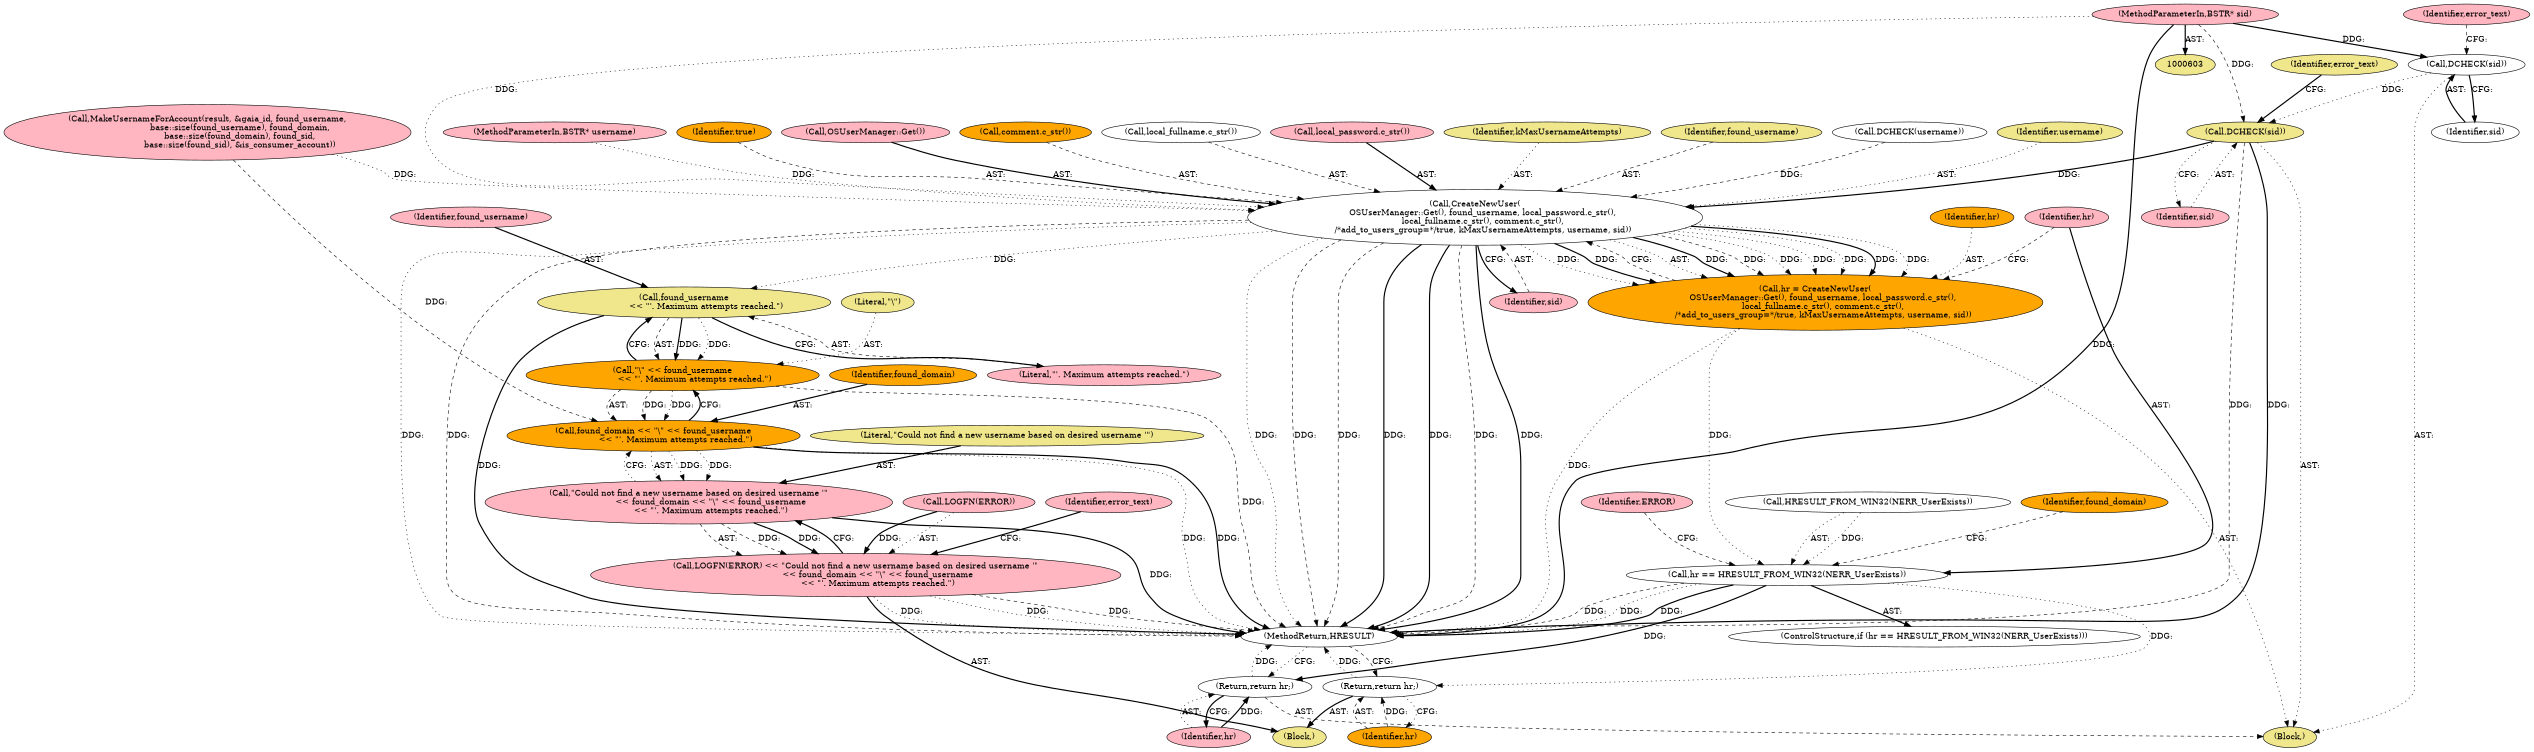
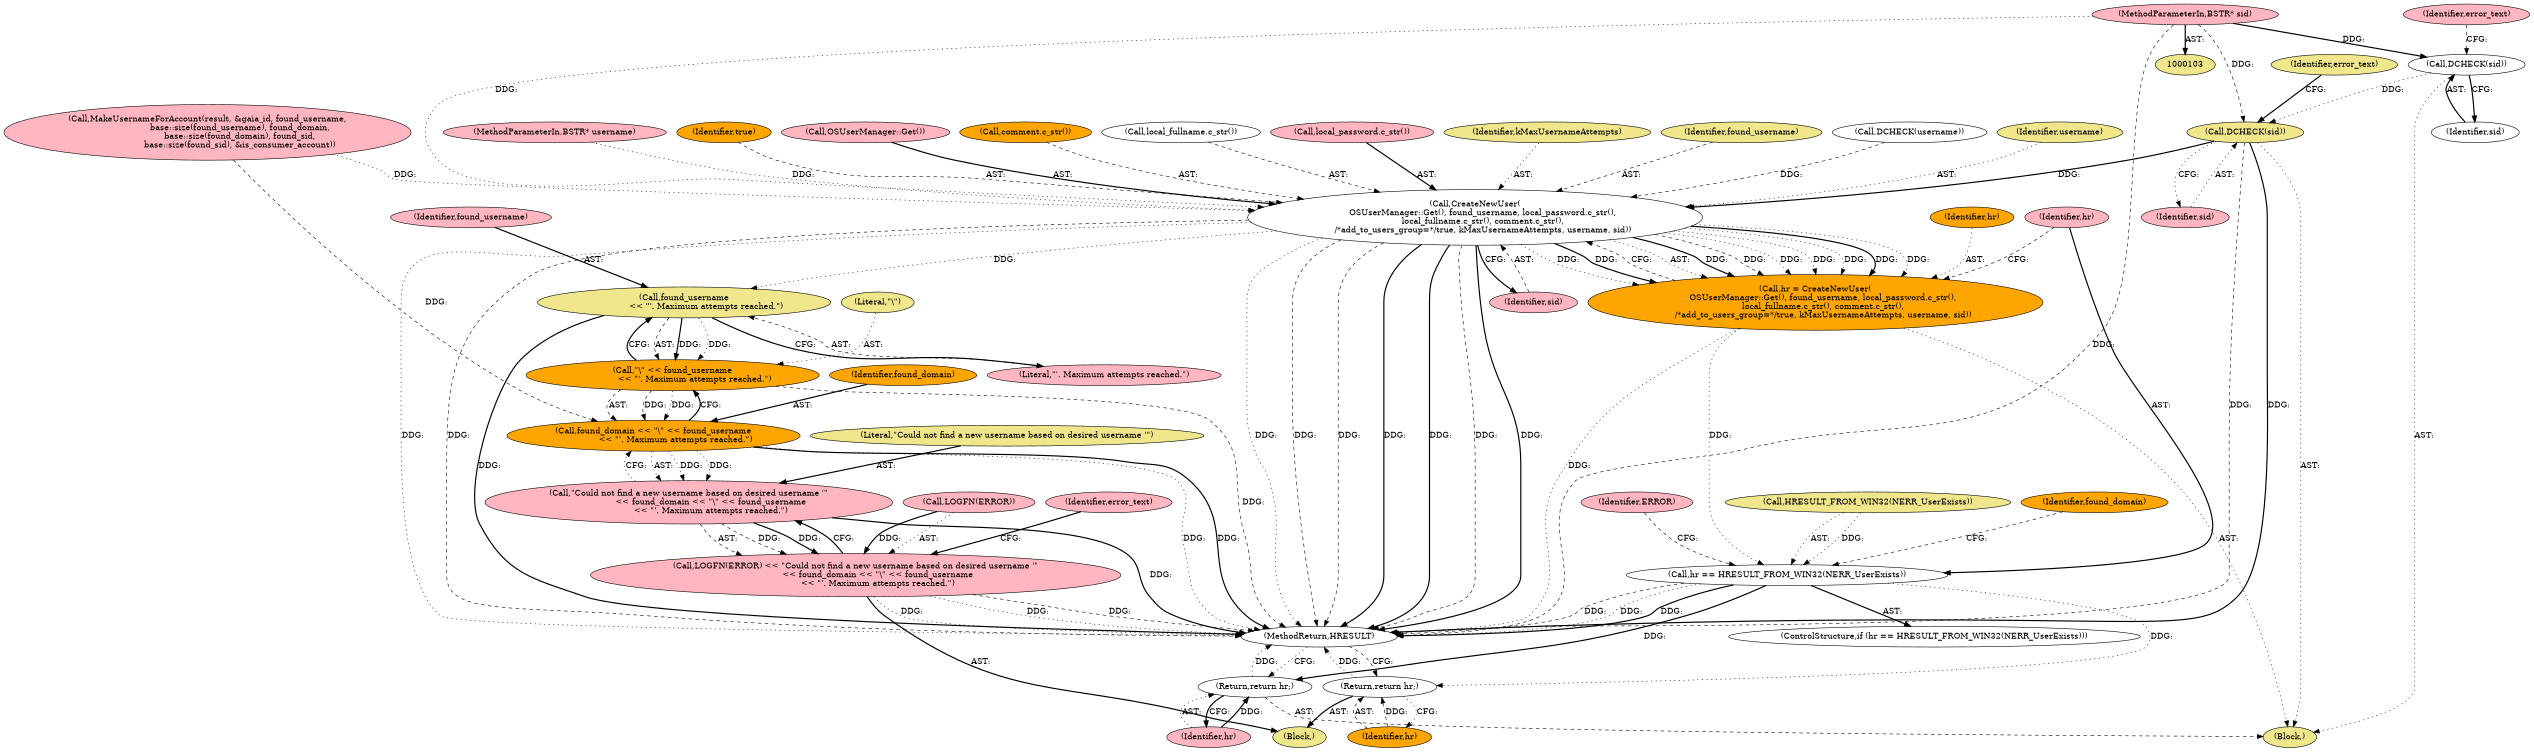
(2185, 65) -> (2185, 65)
(1867, 431) -> (1867, 431)
(1868, 502) -> (1868, 502)
